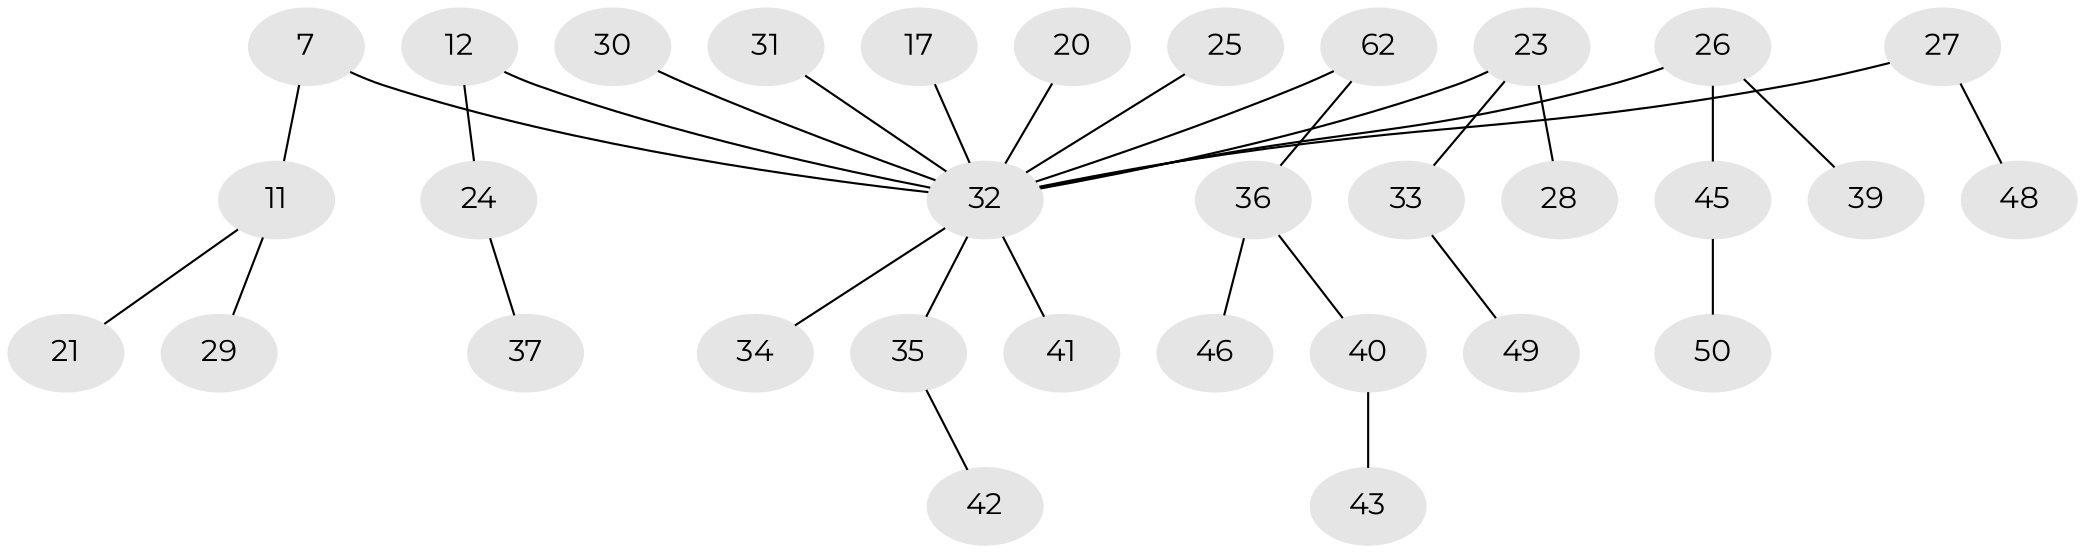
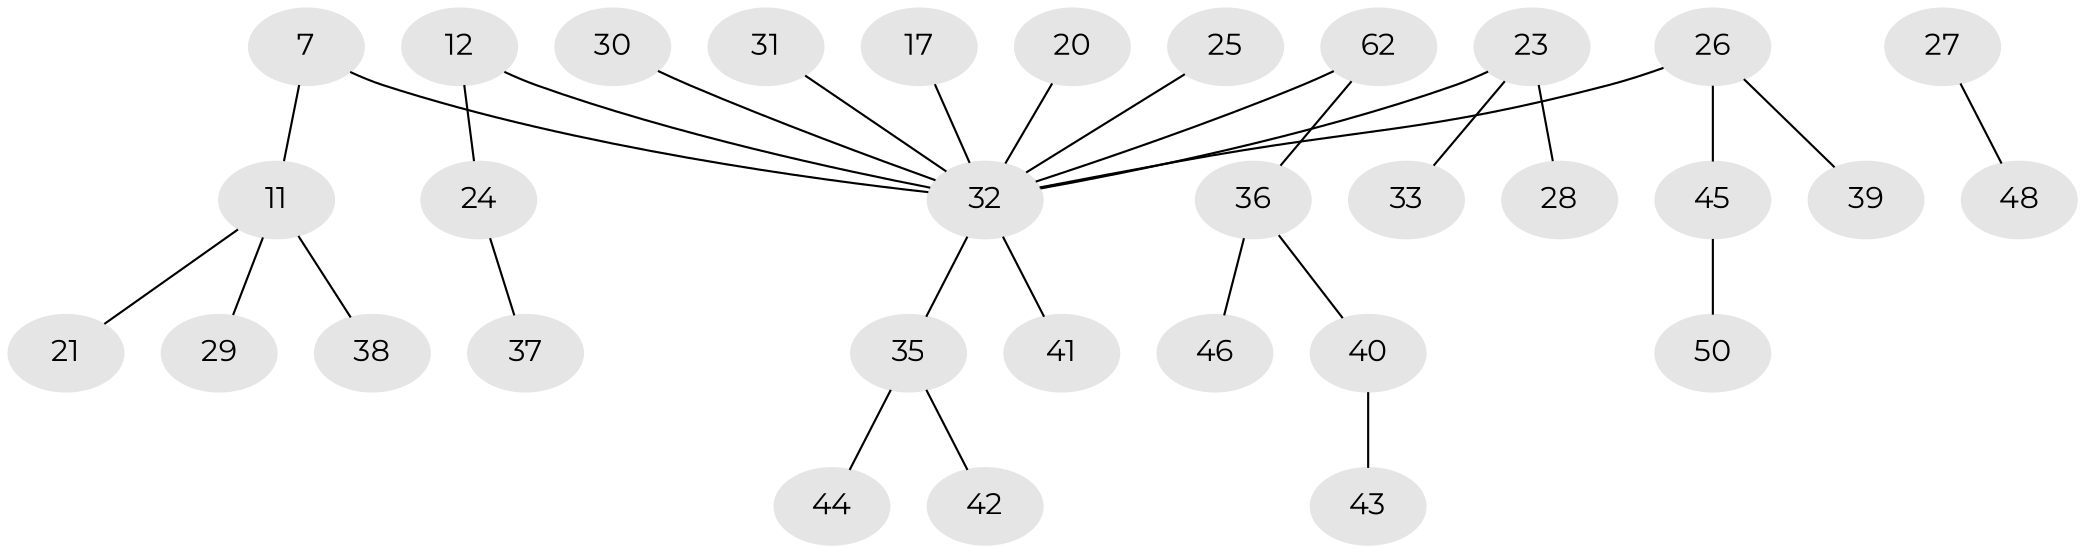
(1508, 123) -> none
none -> (372, 353)
(755, 353) -> none
(1521, 353) -> none
none -> (832, 506)
